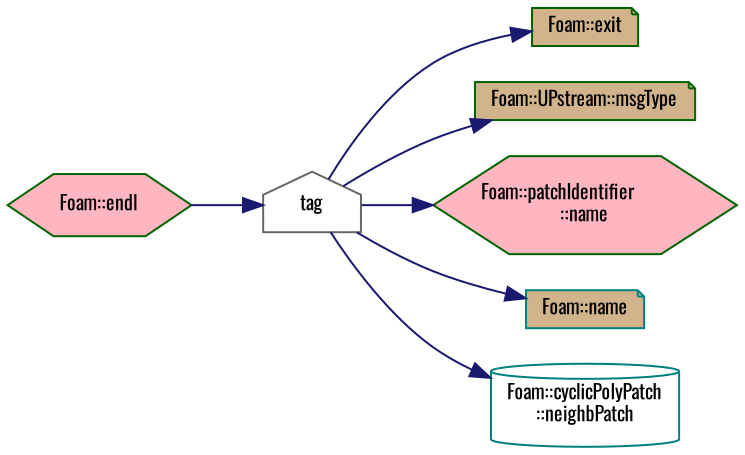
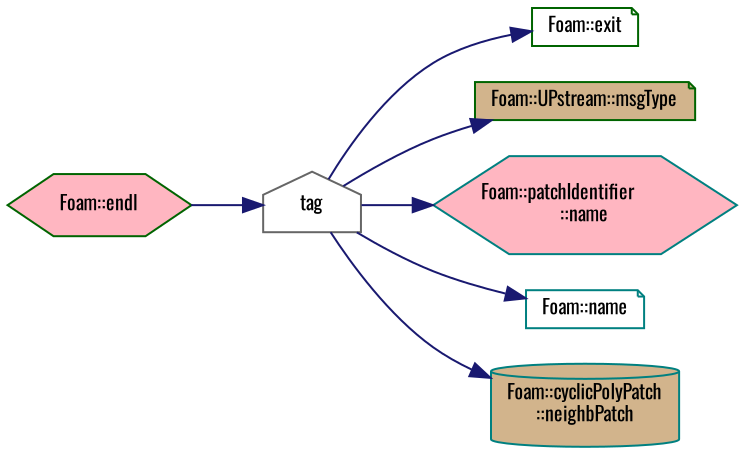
(585, 27) -> (585, 27)
(585, 205) -> (585, 205)
(585, 309) -> (585, 309)
(585, 405) -> (585, 405)
